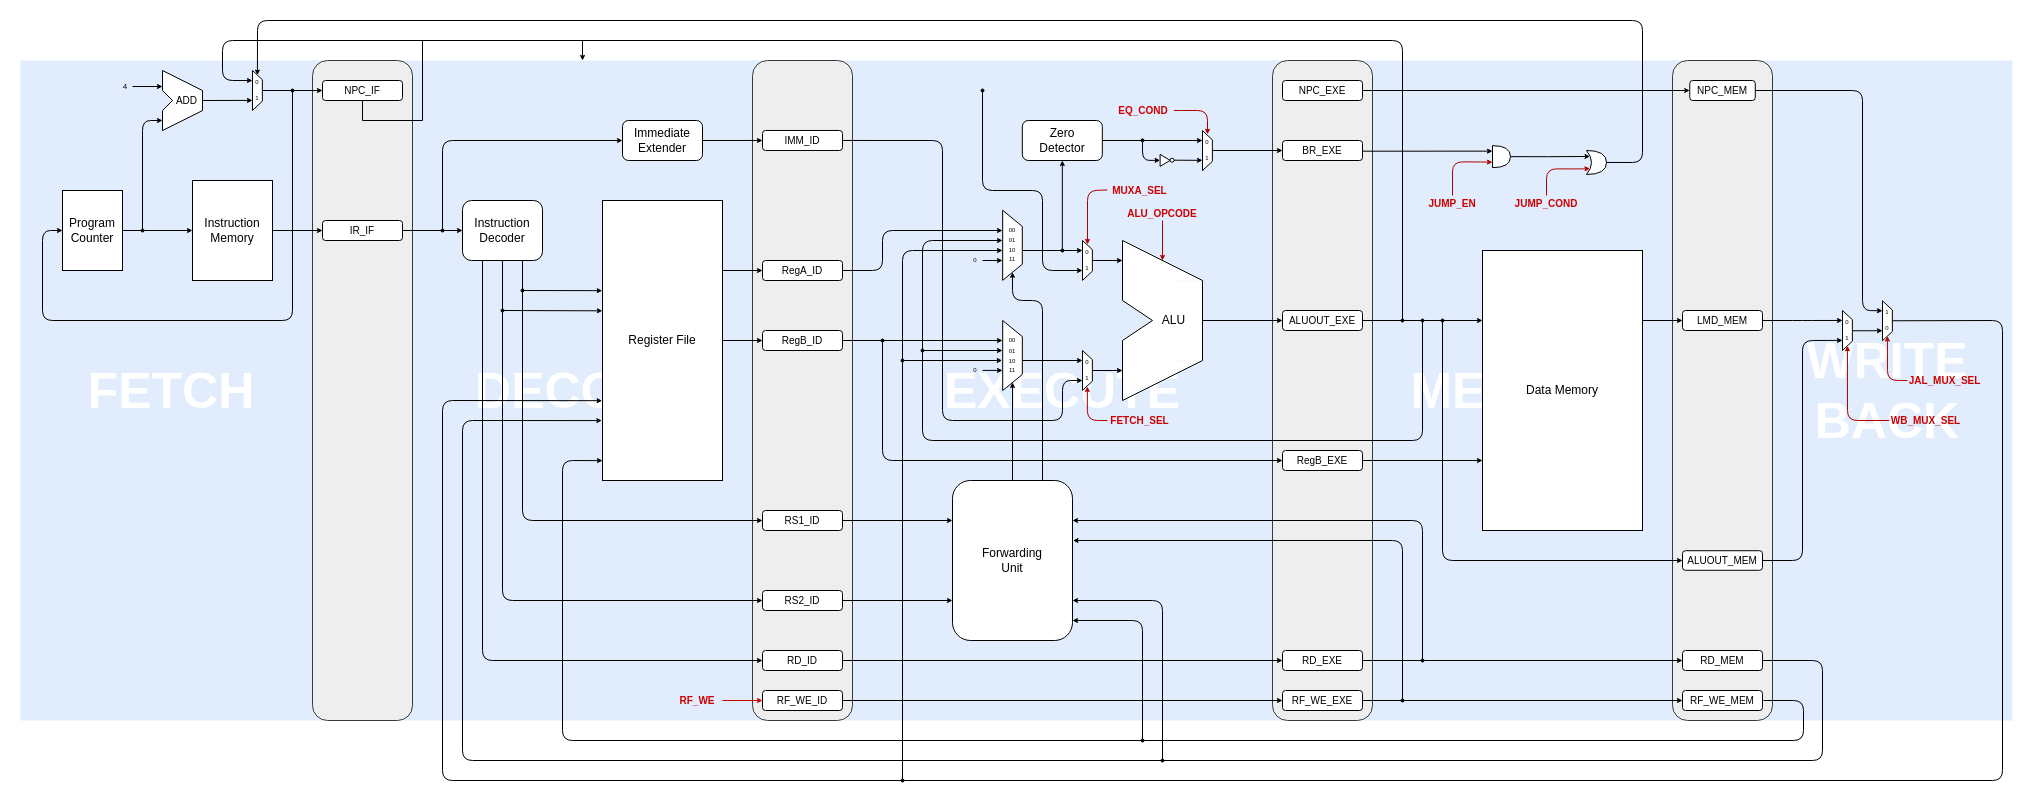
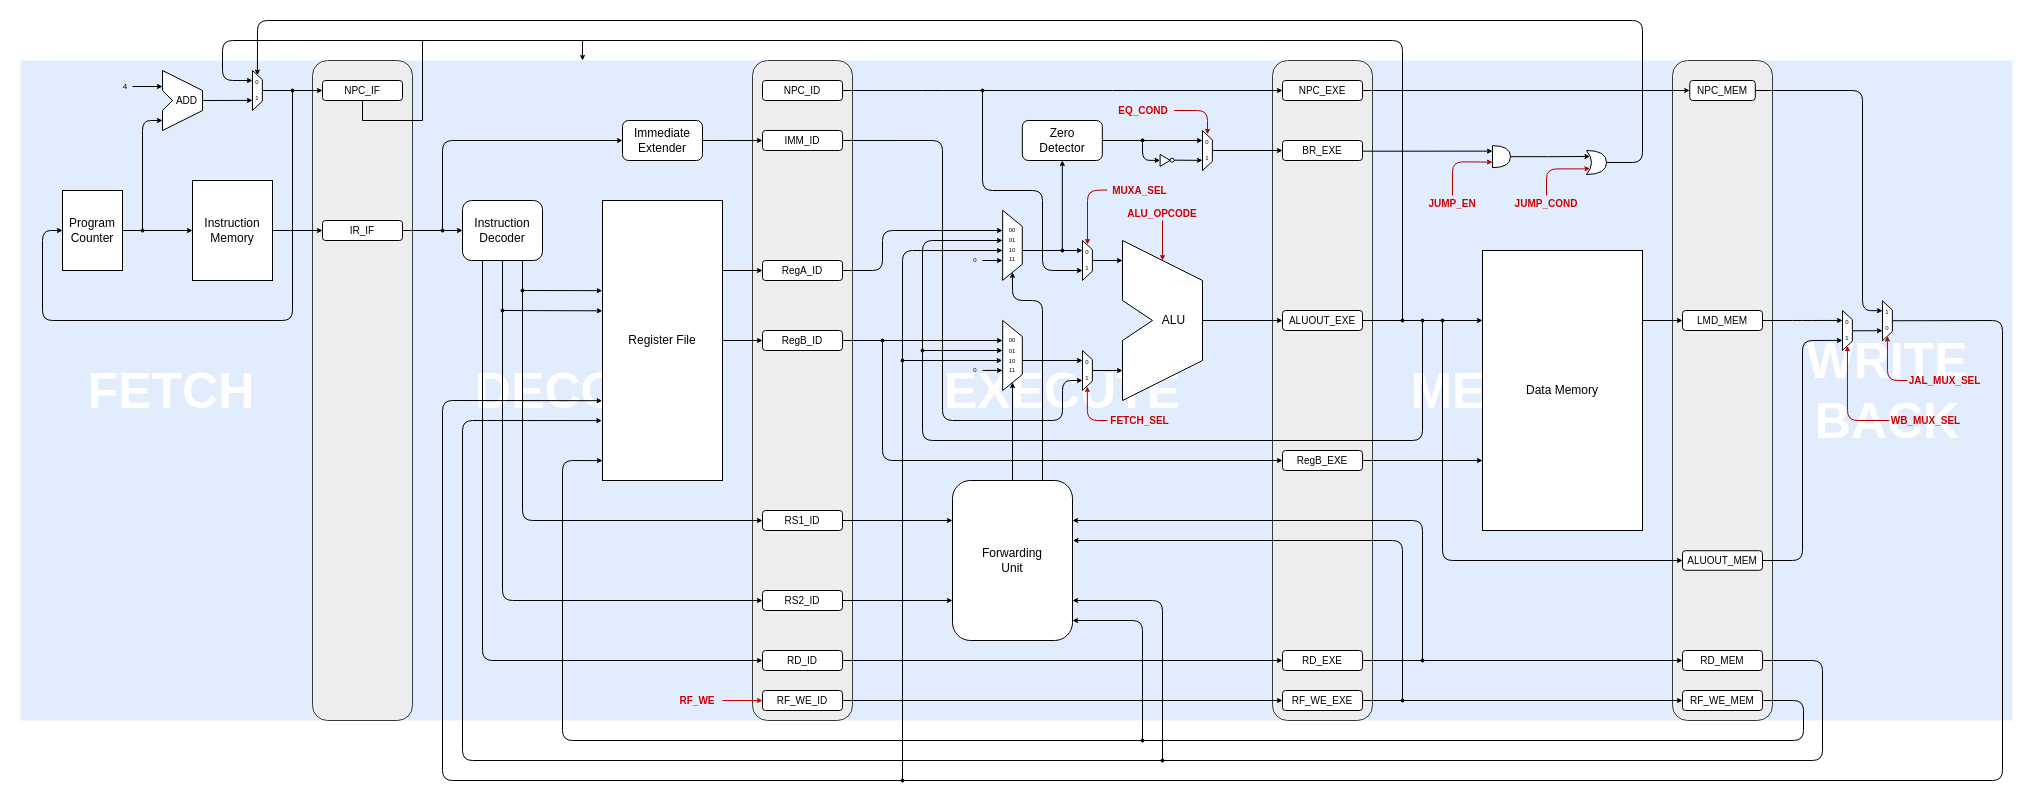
none -> (803, 91)
none -> (1060, 91)
